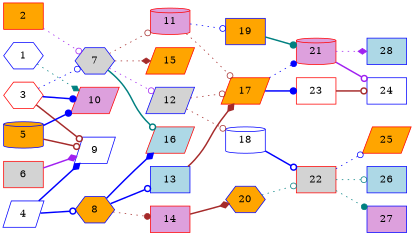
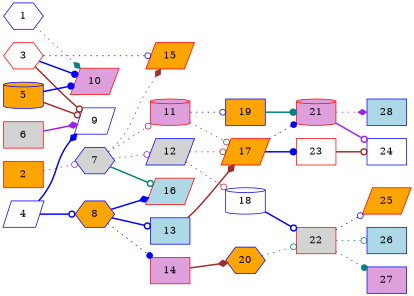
(54, 81) -> (94, 56)
(129, 214) -> (127, 238)
